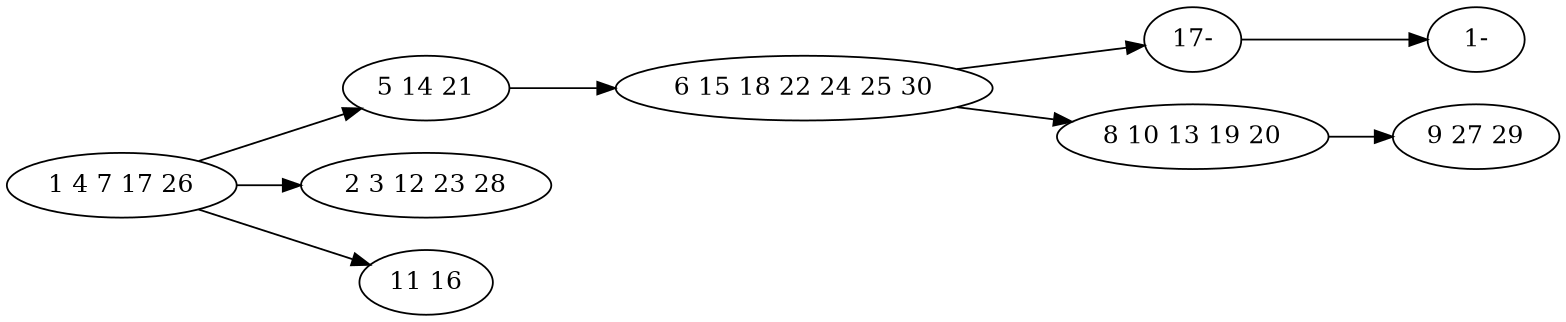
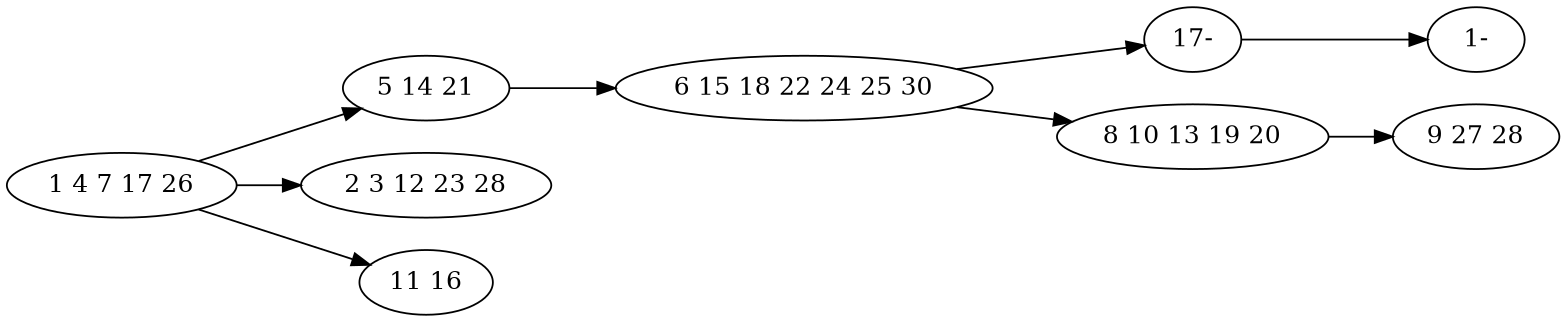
(1476, 137) -> (1476, 137)
